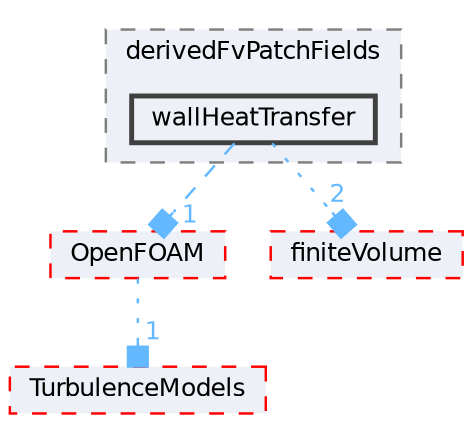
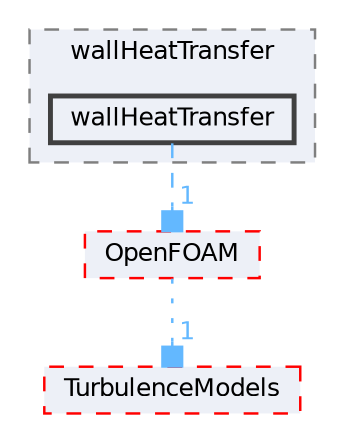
(253, 53) -> (172, 53)
(367, 255) -> none
